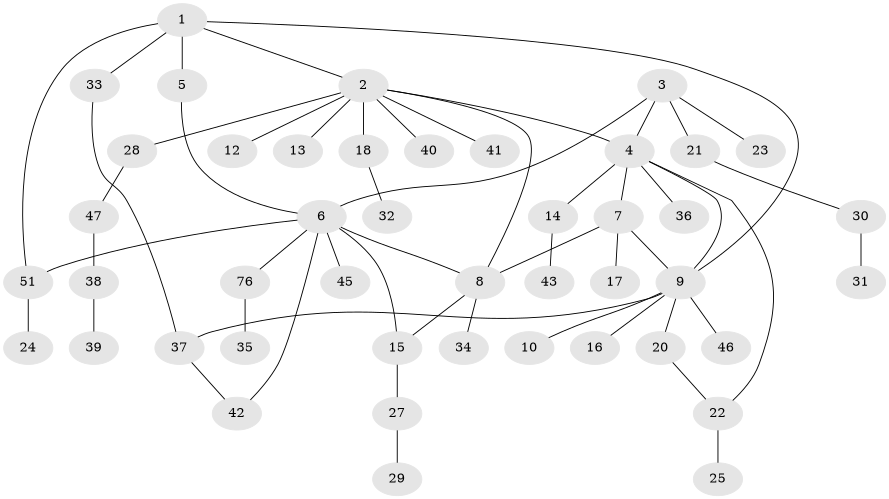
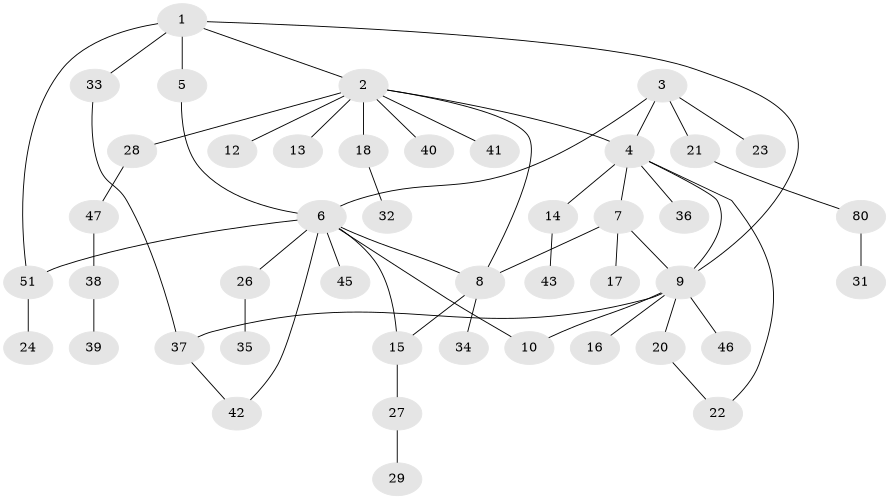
(861, 217) -> (861, 217)
(245, 282) -> (245, 282)
none -> (424, 284)
(718, 479) -> none
